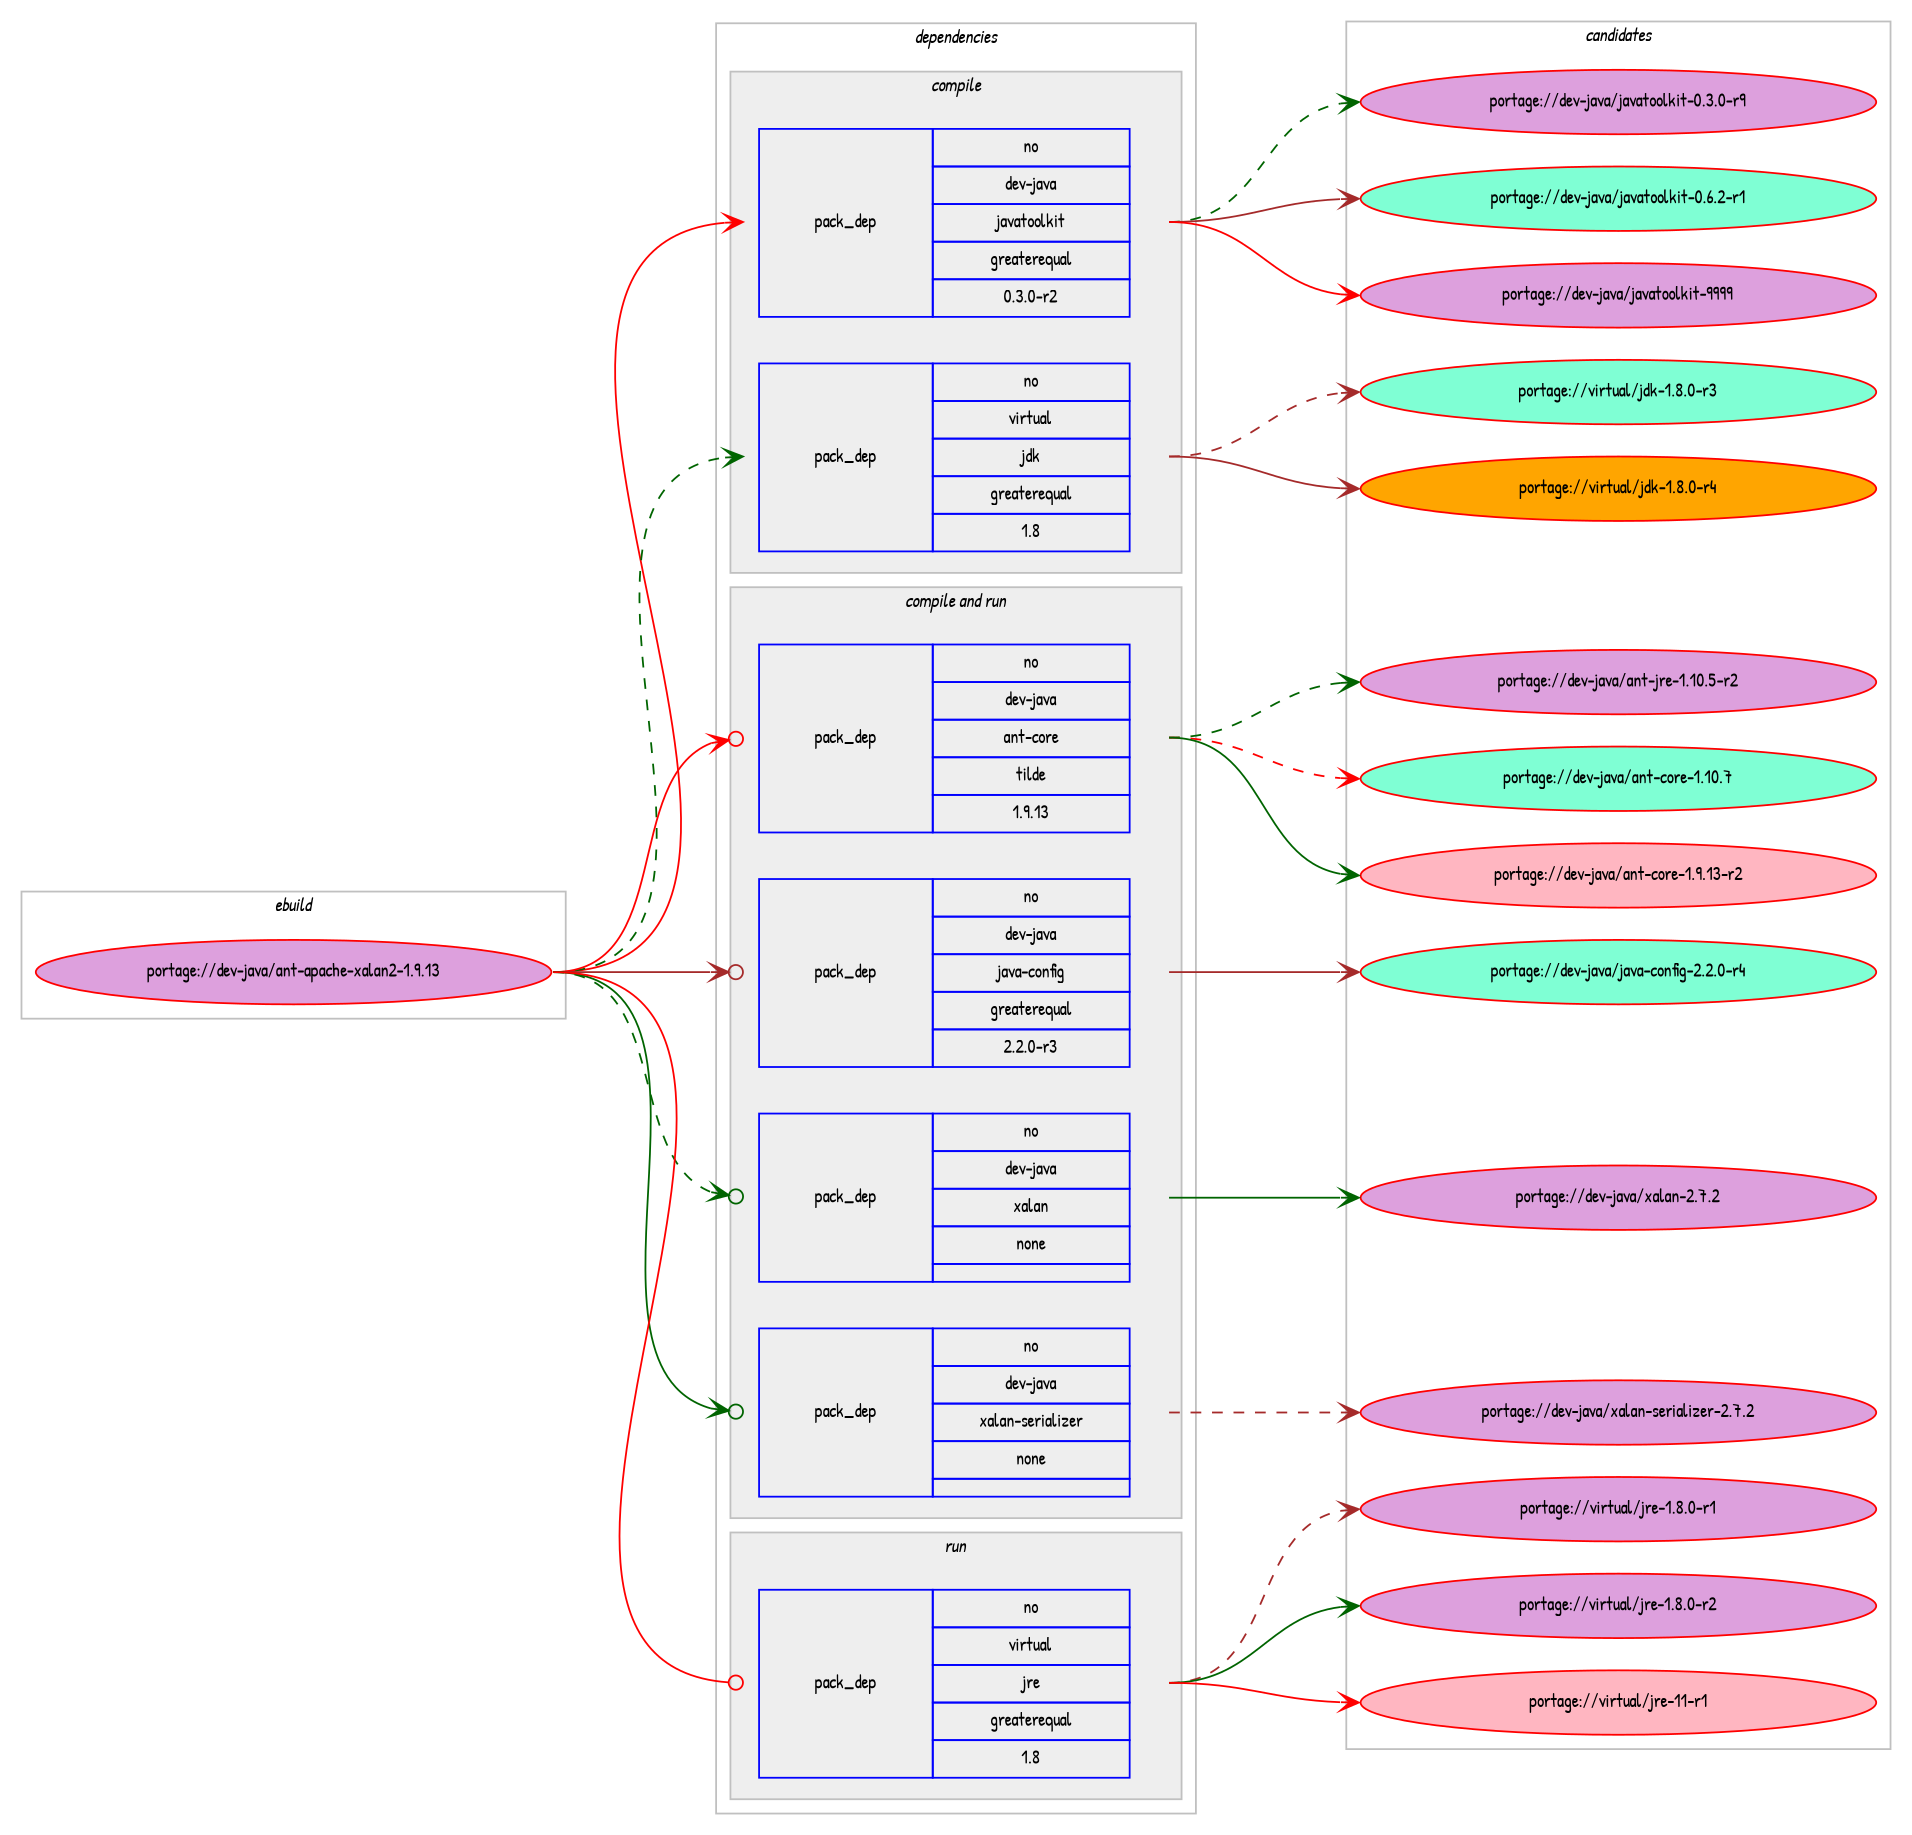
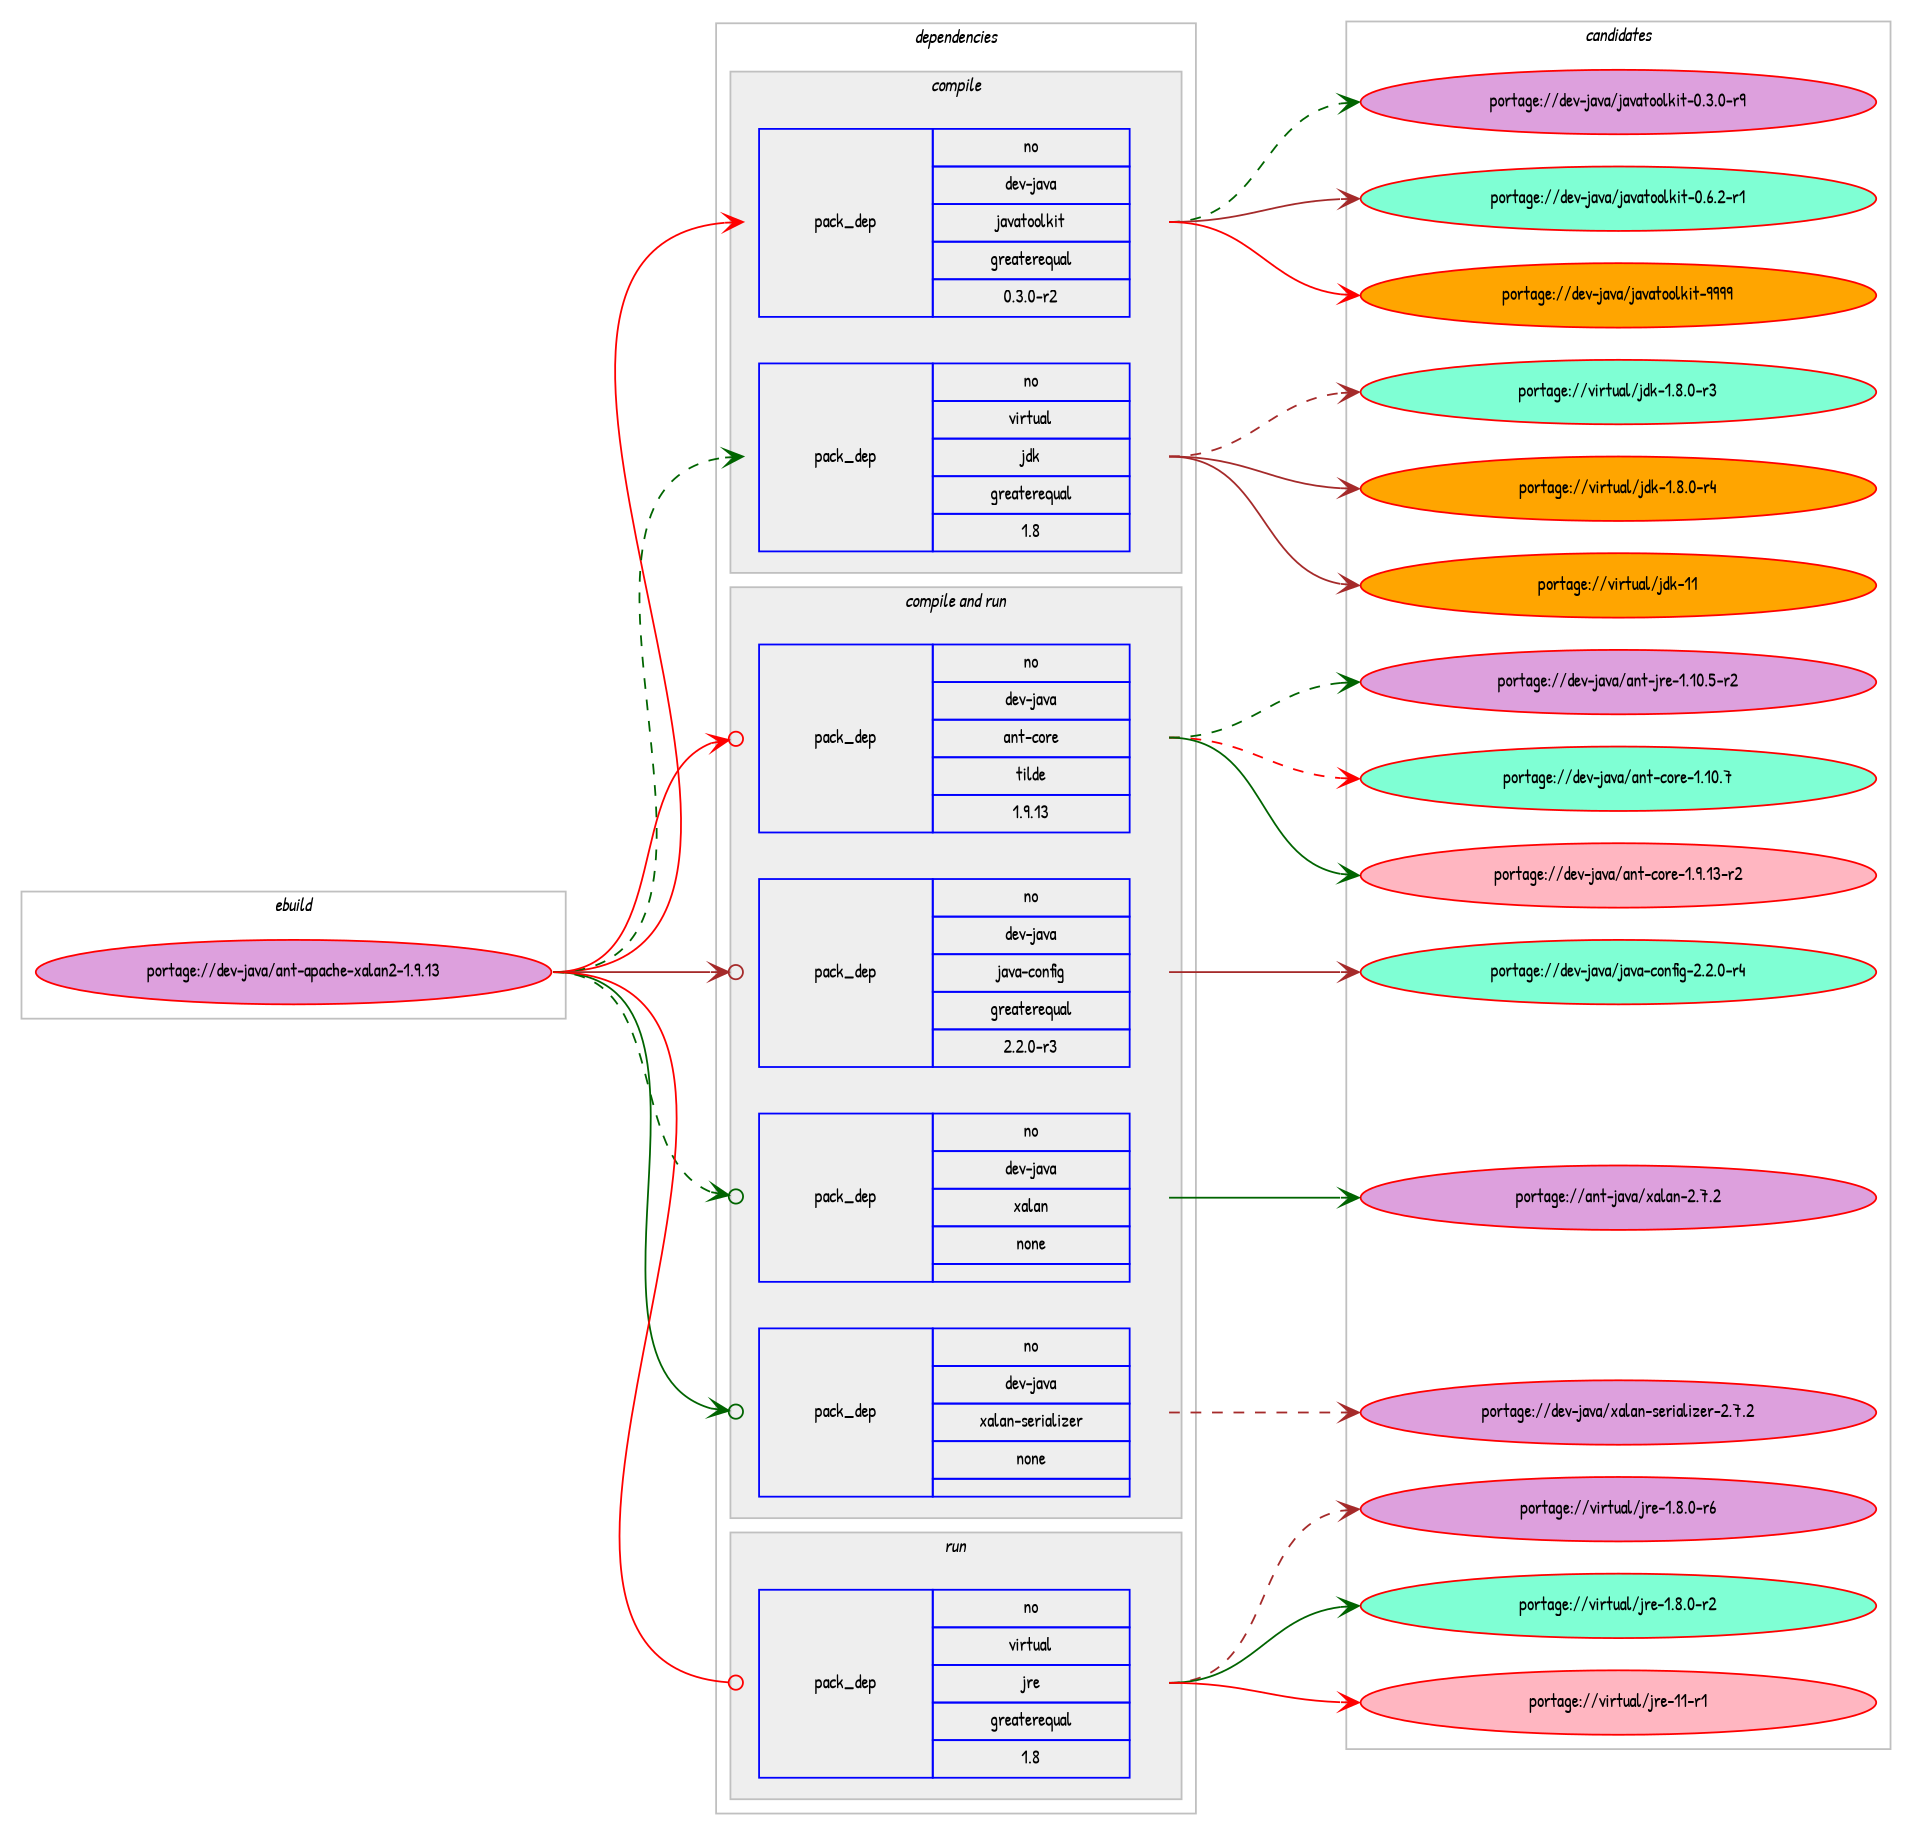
(1618, 295) -> (1618, 295)
none -> (1618, 585)
(1618, 1198) -> (1618, 1198)
(1618, 1509) -> (1618, 1509)
(1618, 1606) -> (1618, 1606)
